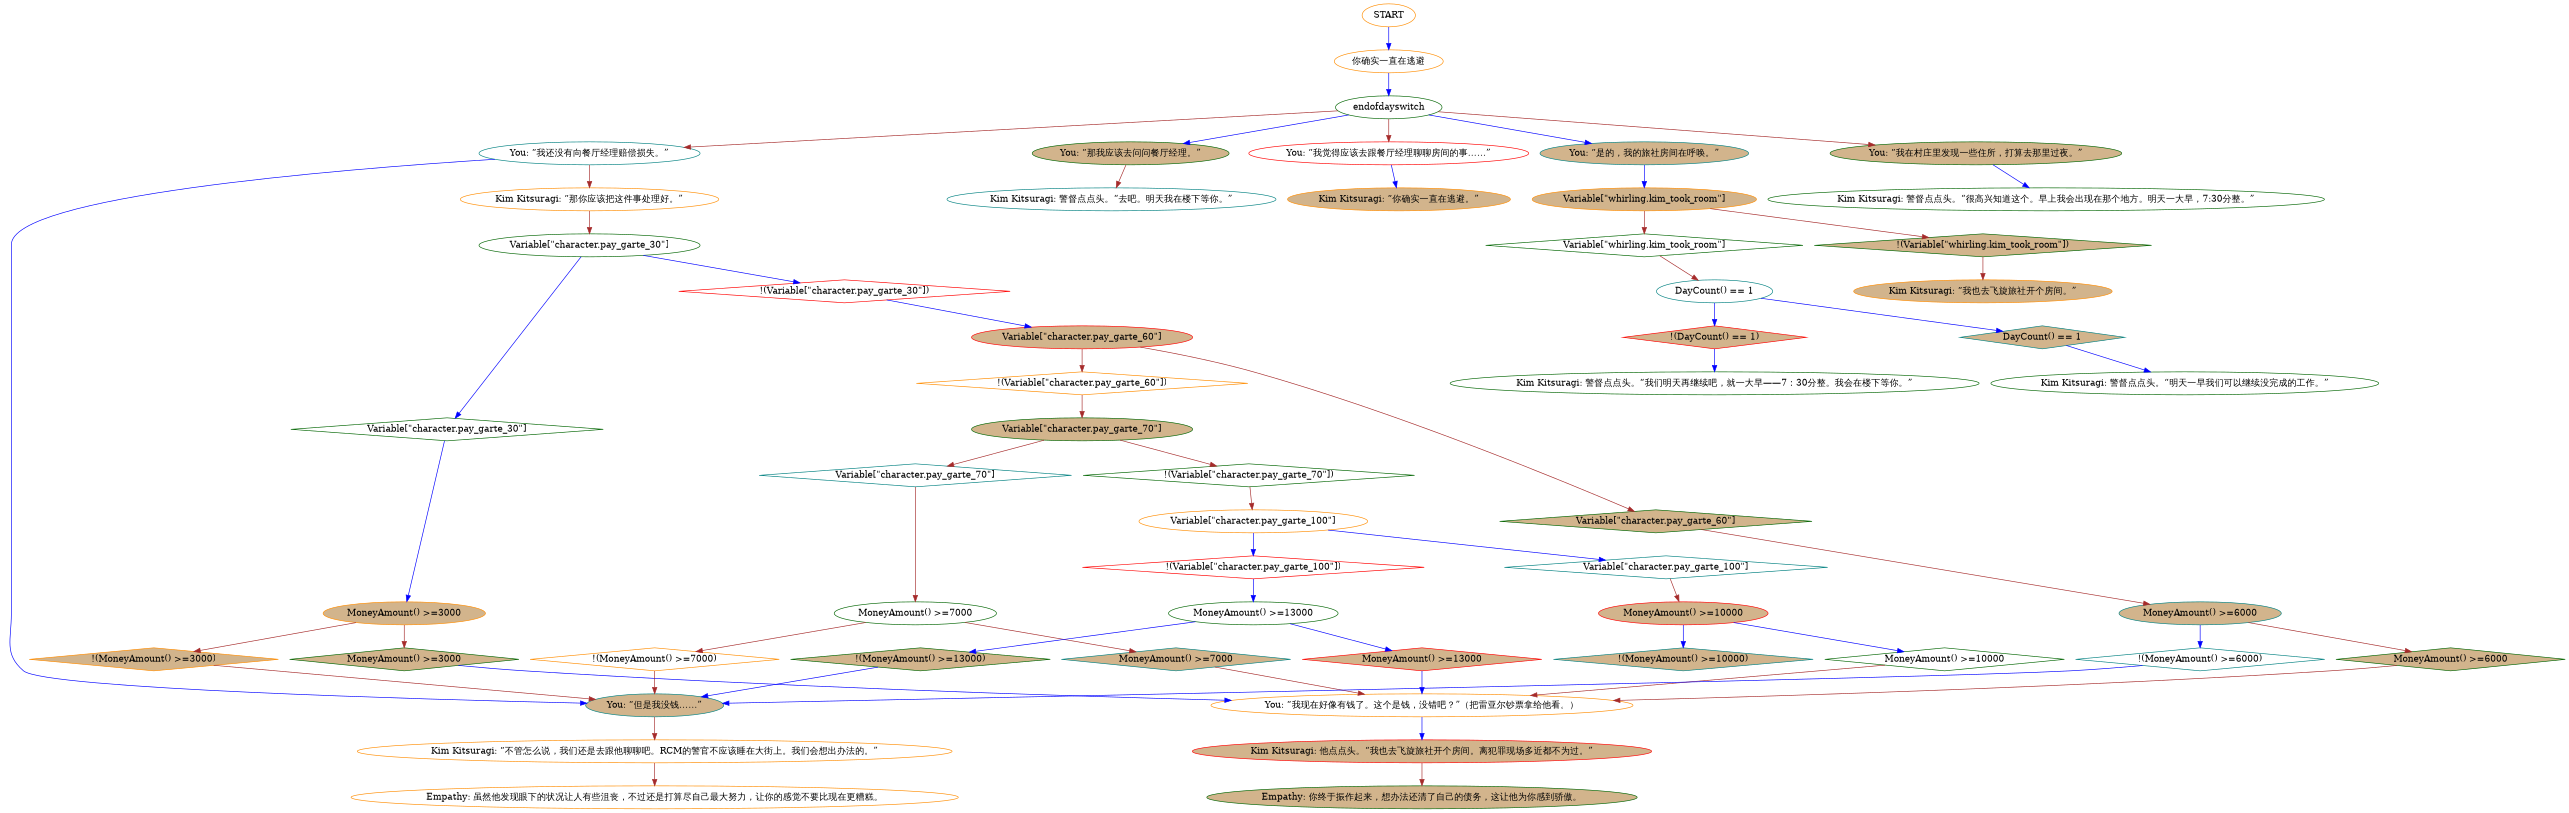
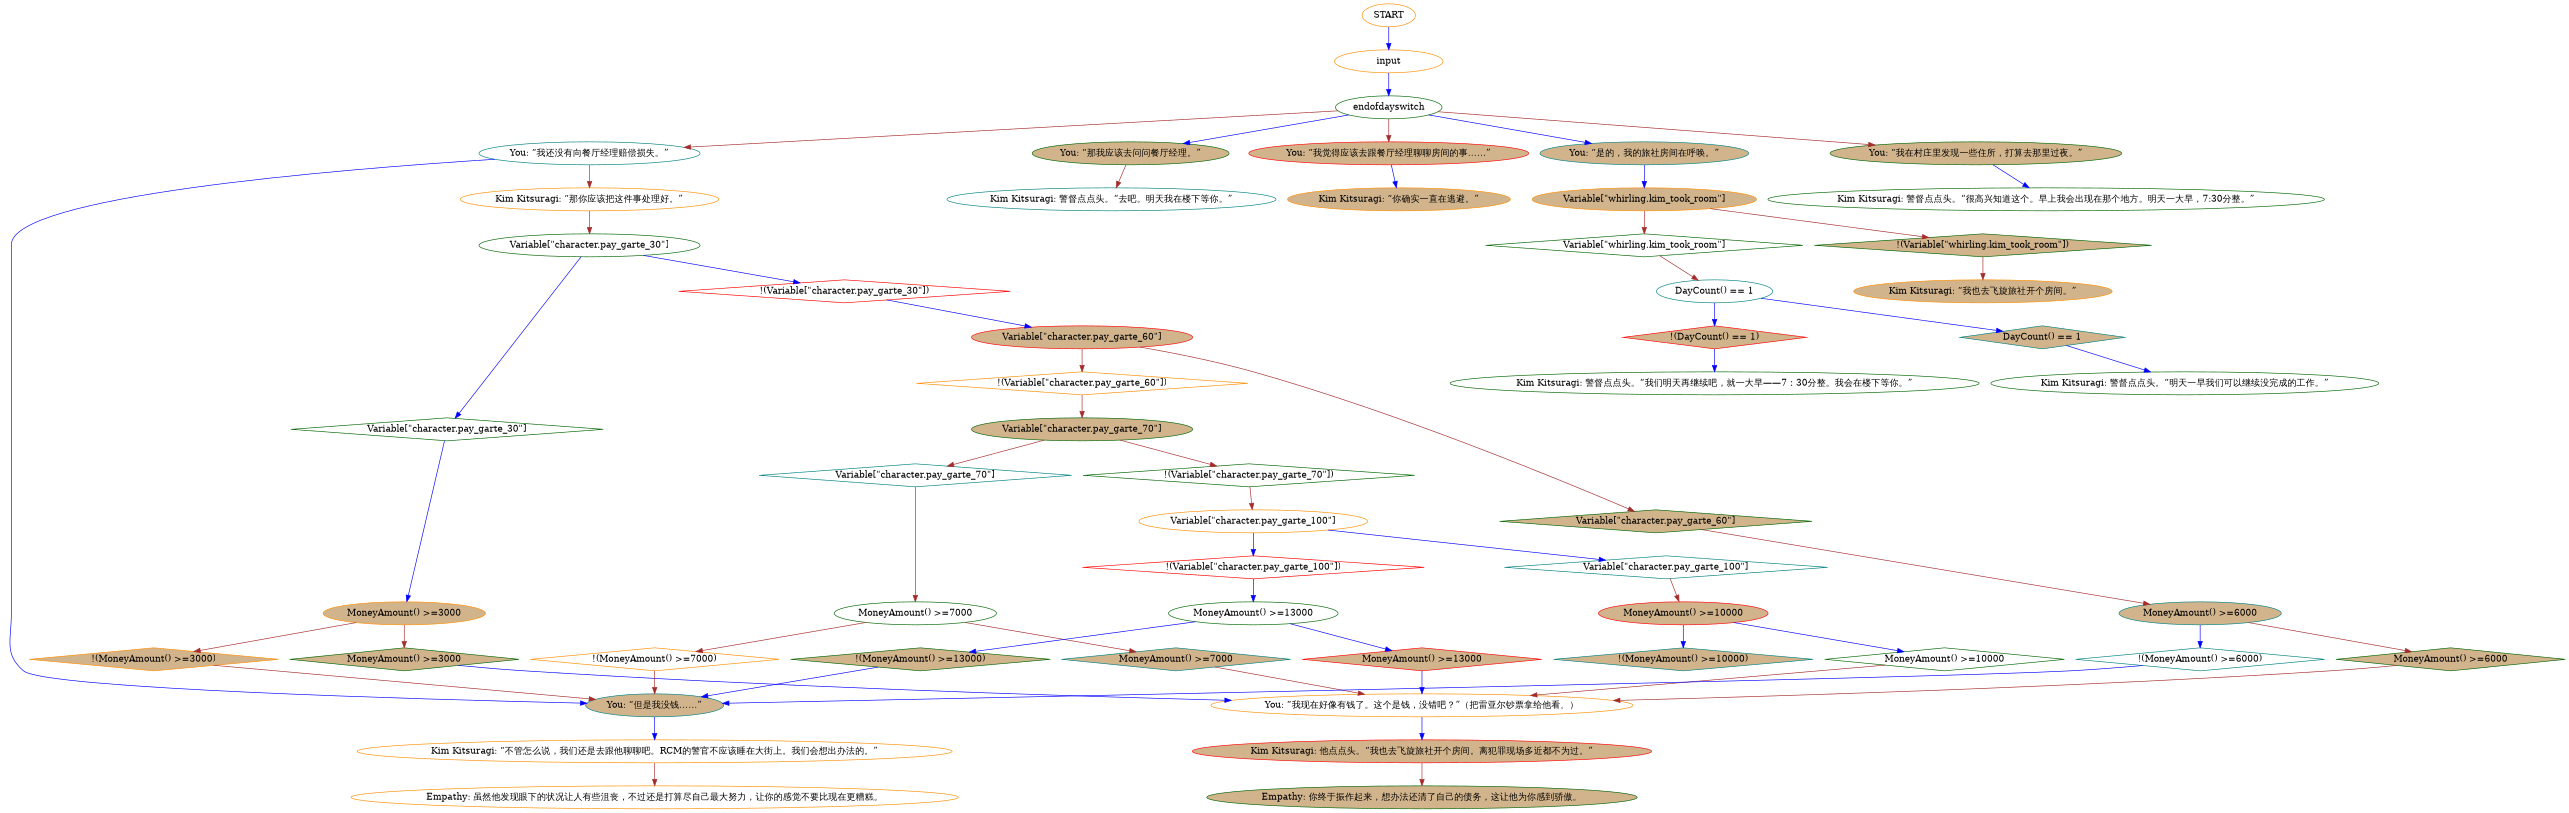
(1389, 61) -> (1389, 61)
(1389, 153) -> (1389, 153)
(655, 725) -> (655, 725)
